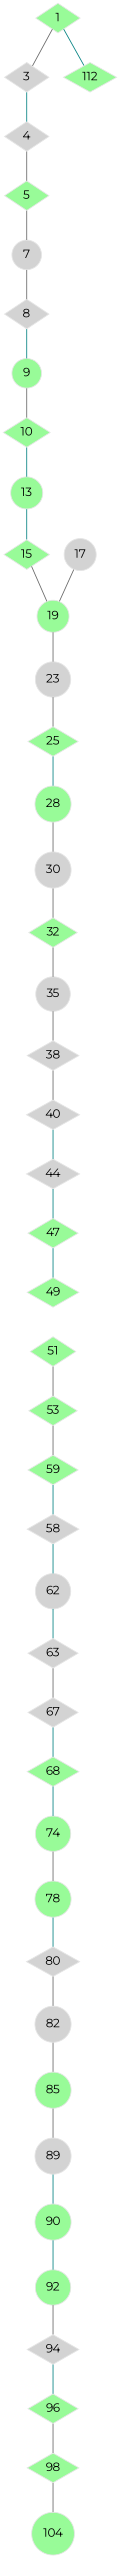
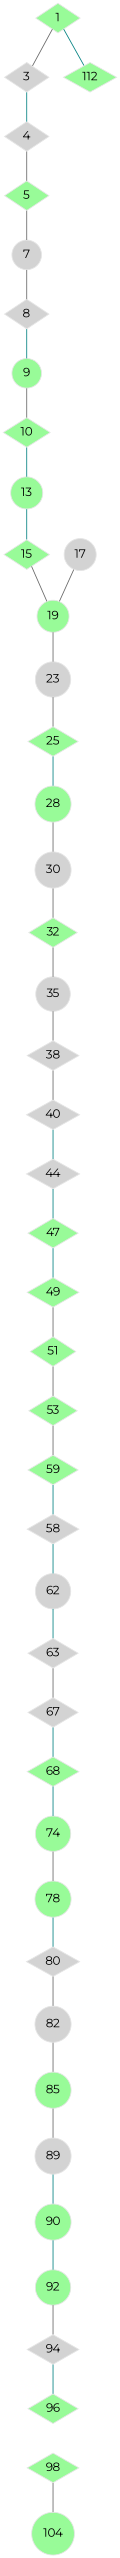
none -> (53, 1322)
(53, 2438) -> none
